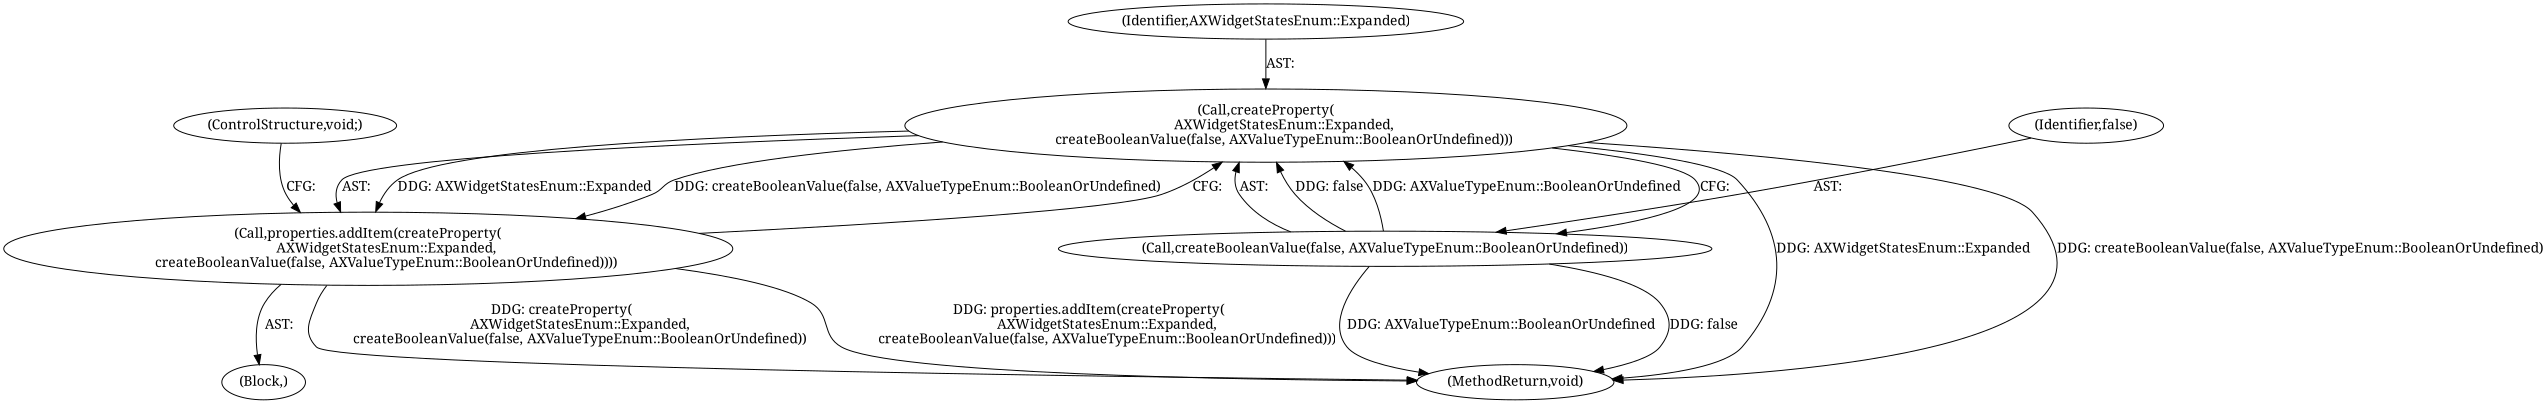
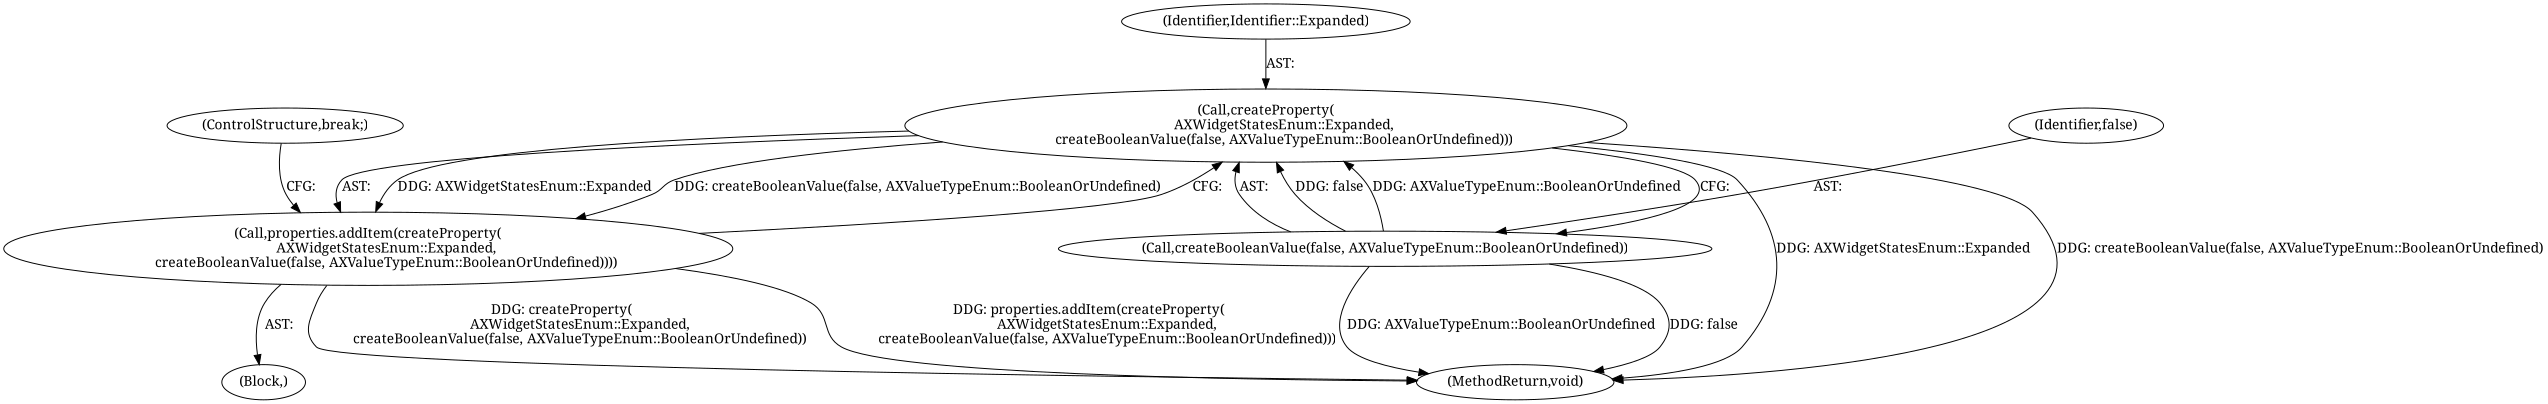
(1266, 22) -> (1266, 22)
(285, 126) -> (285, 126)
